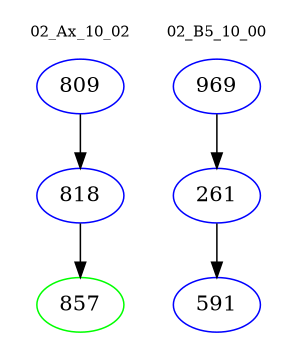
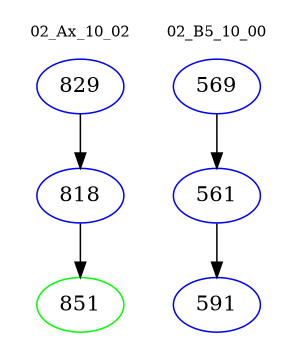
(80, 86) -> (80, 86)
(217, 86) -> (217, 86)
(217, 196) -> (217, 196)
(80, 305) -> (80, 305)
